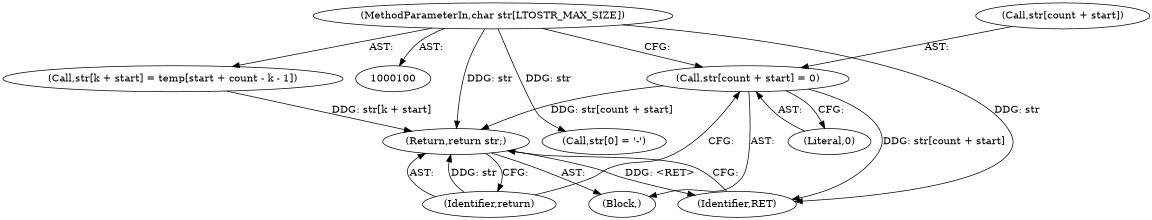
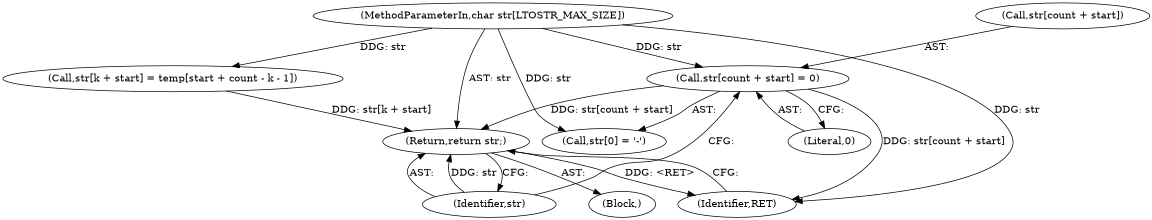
(383, 47) -> (383, 47)
(659, 47) -> (659, 47)
(393, 79) -> none
(490, 79) -> (490, 79)
(741, 179) -> (683, 111)
(489, 204) -> (489, 204)
